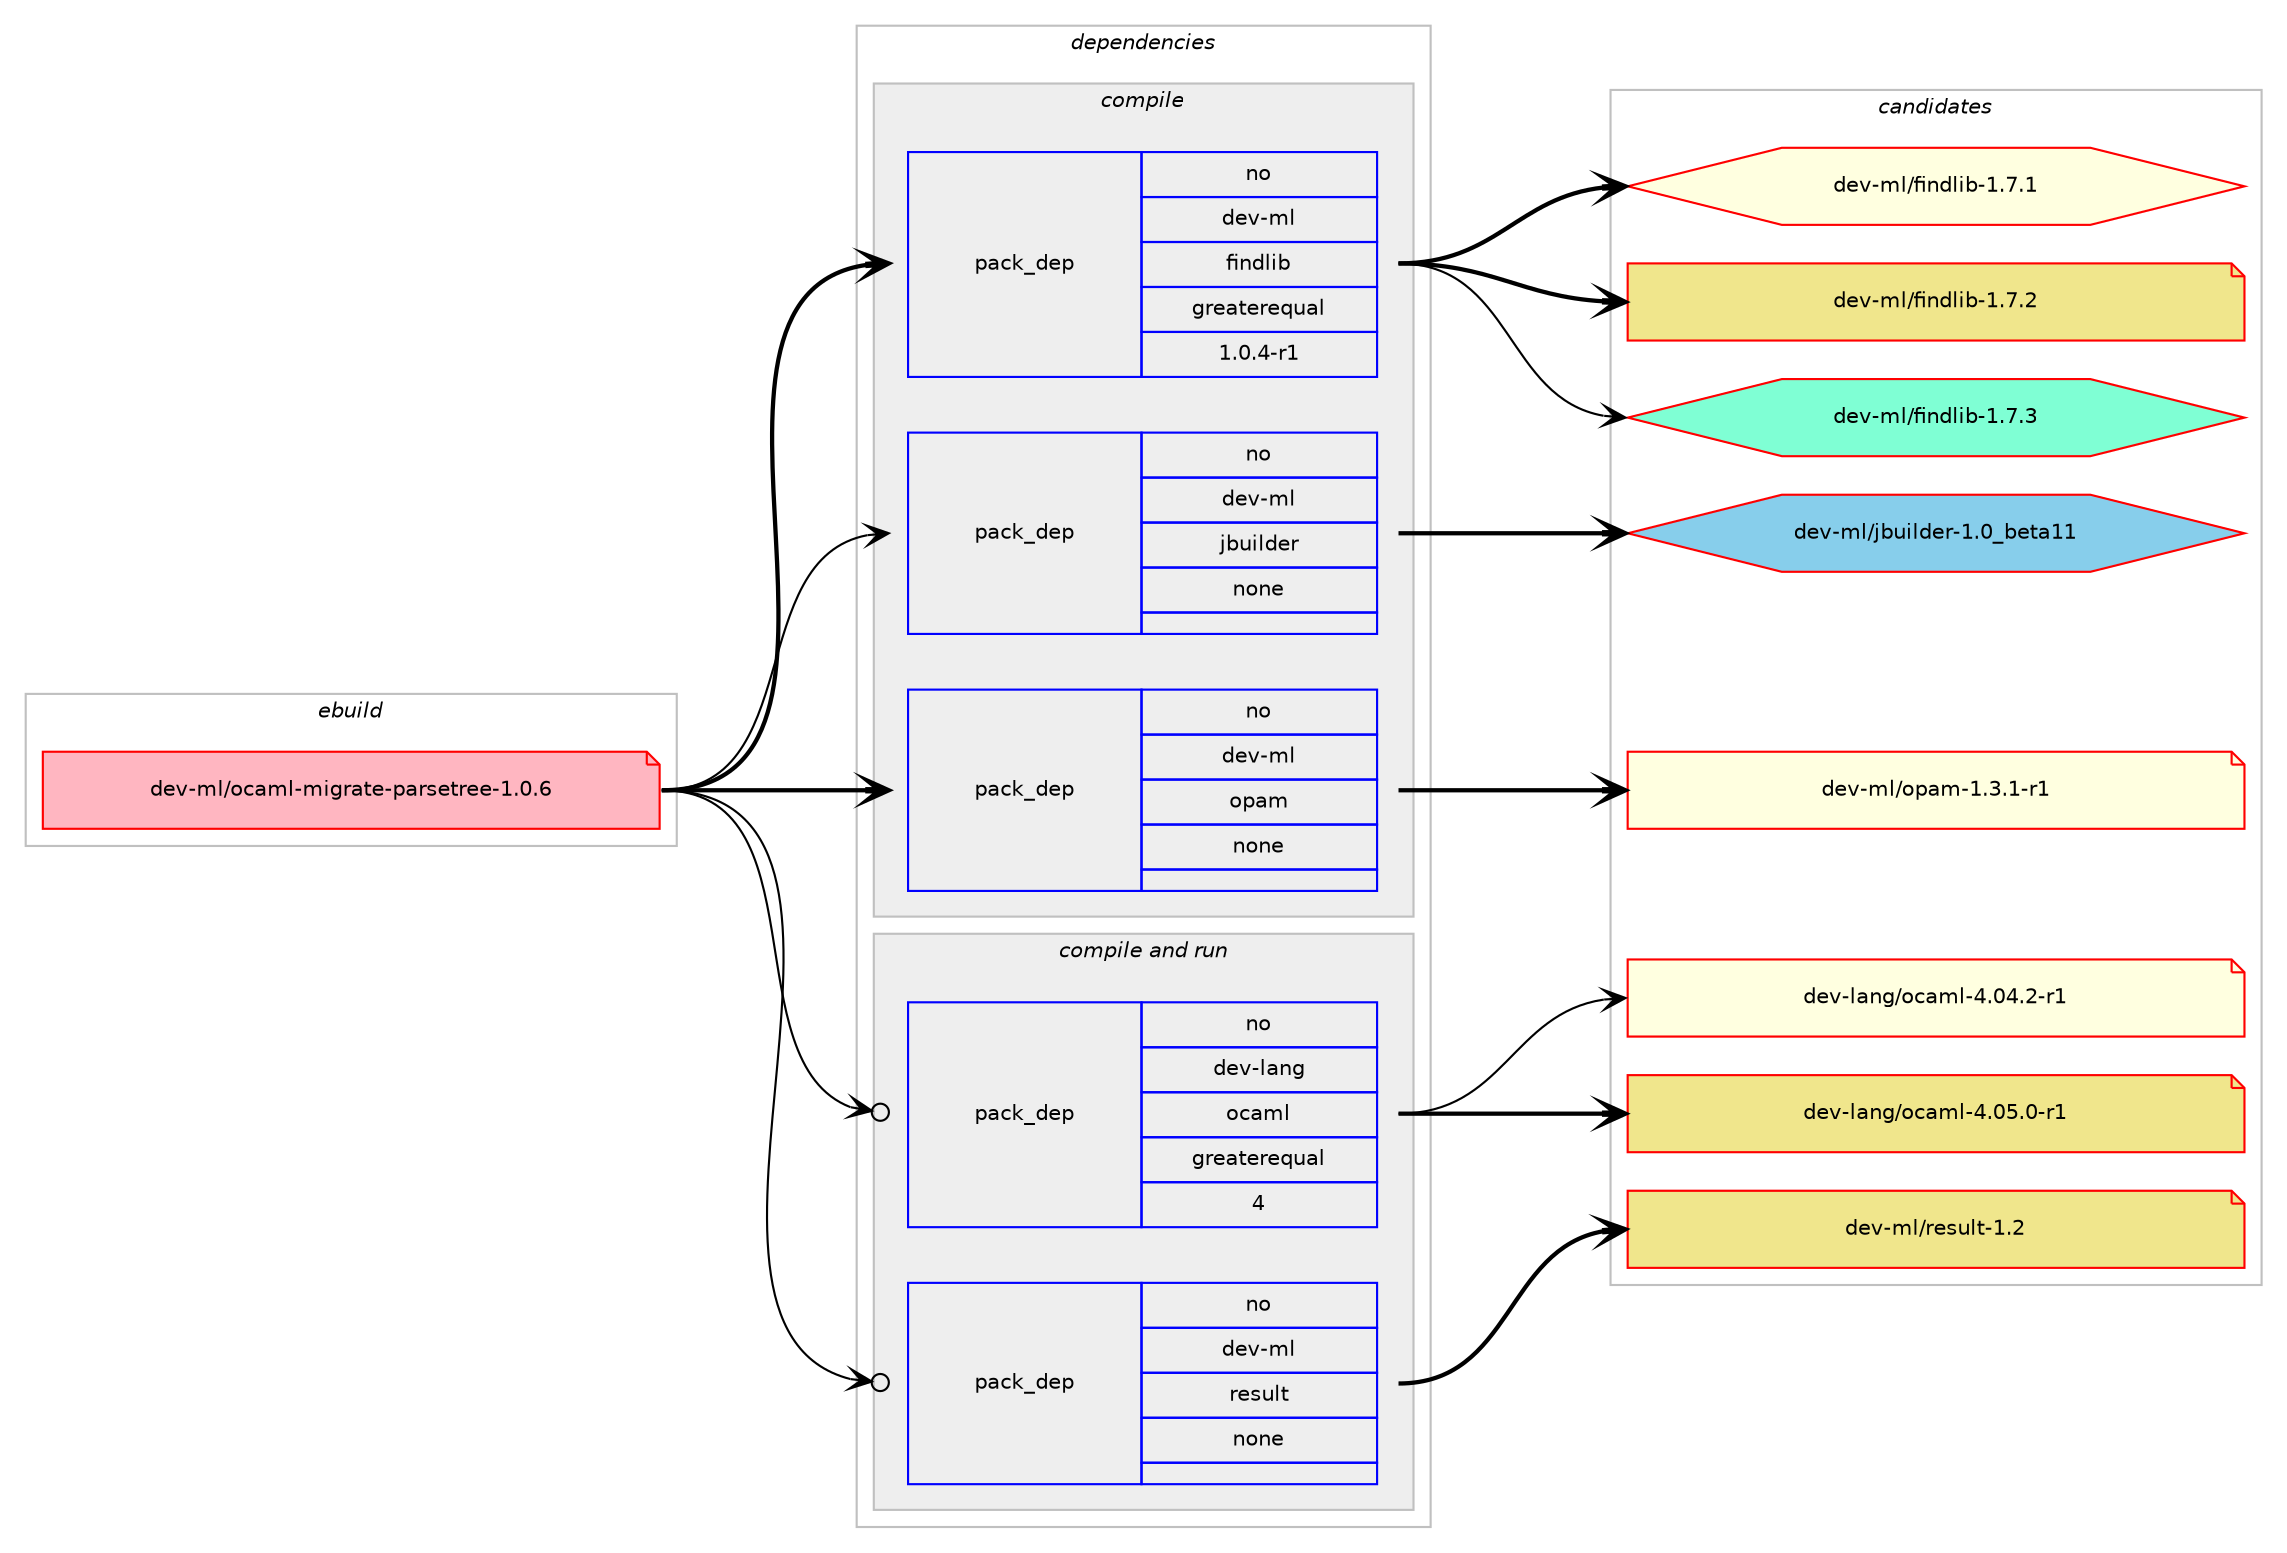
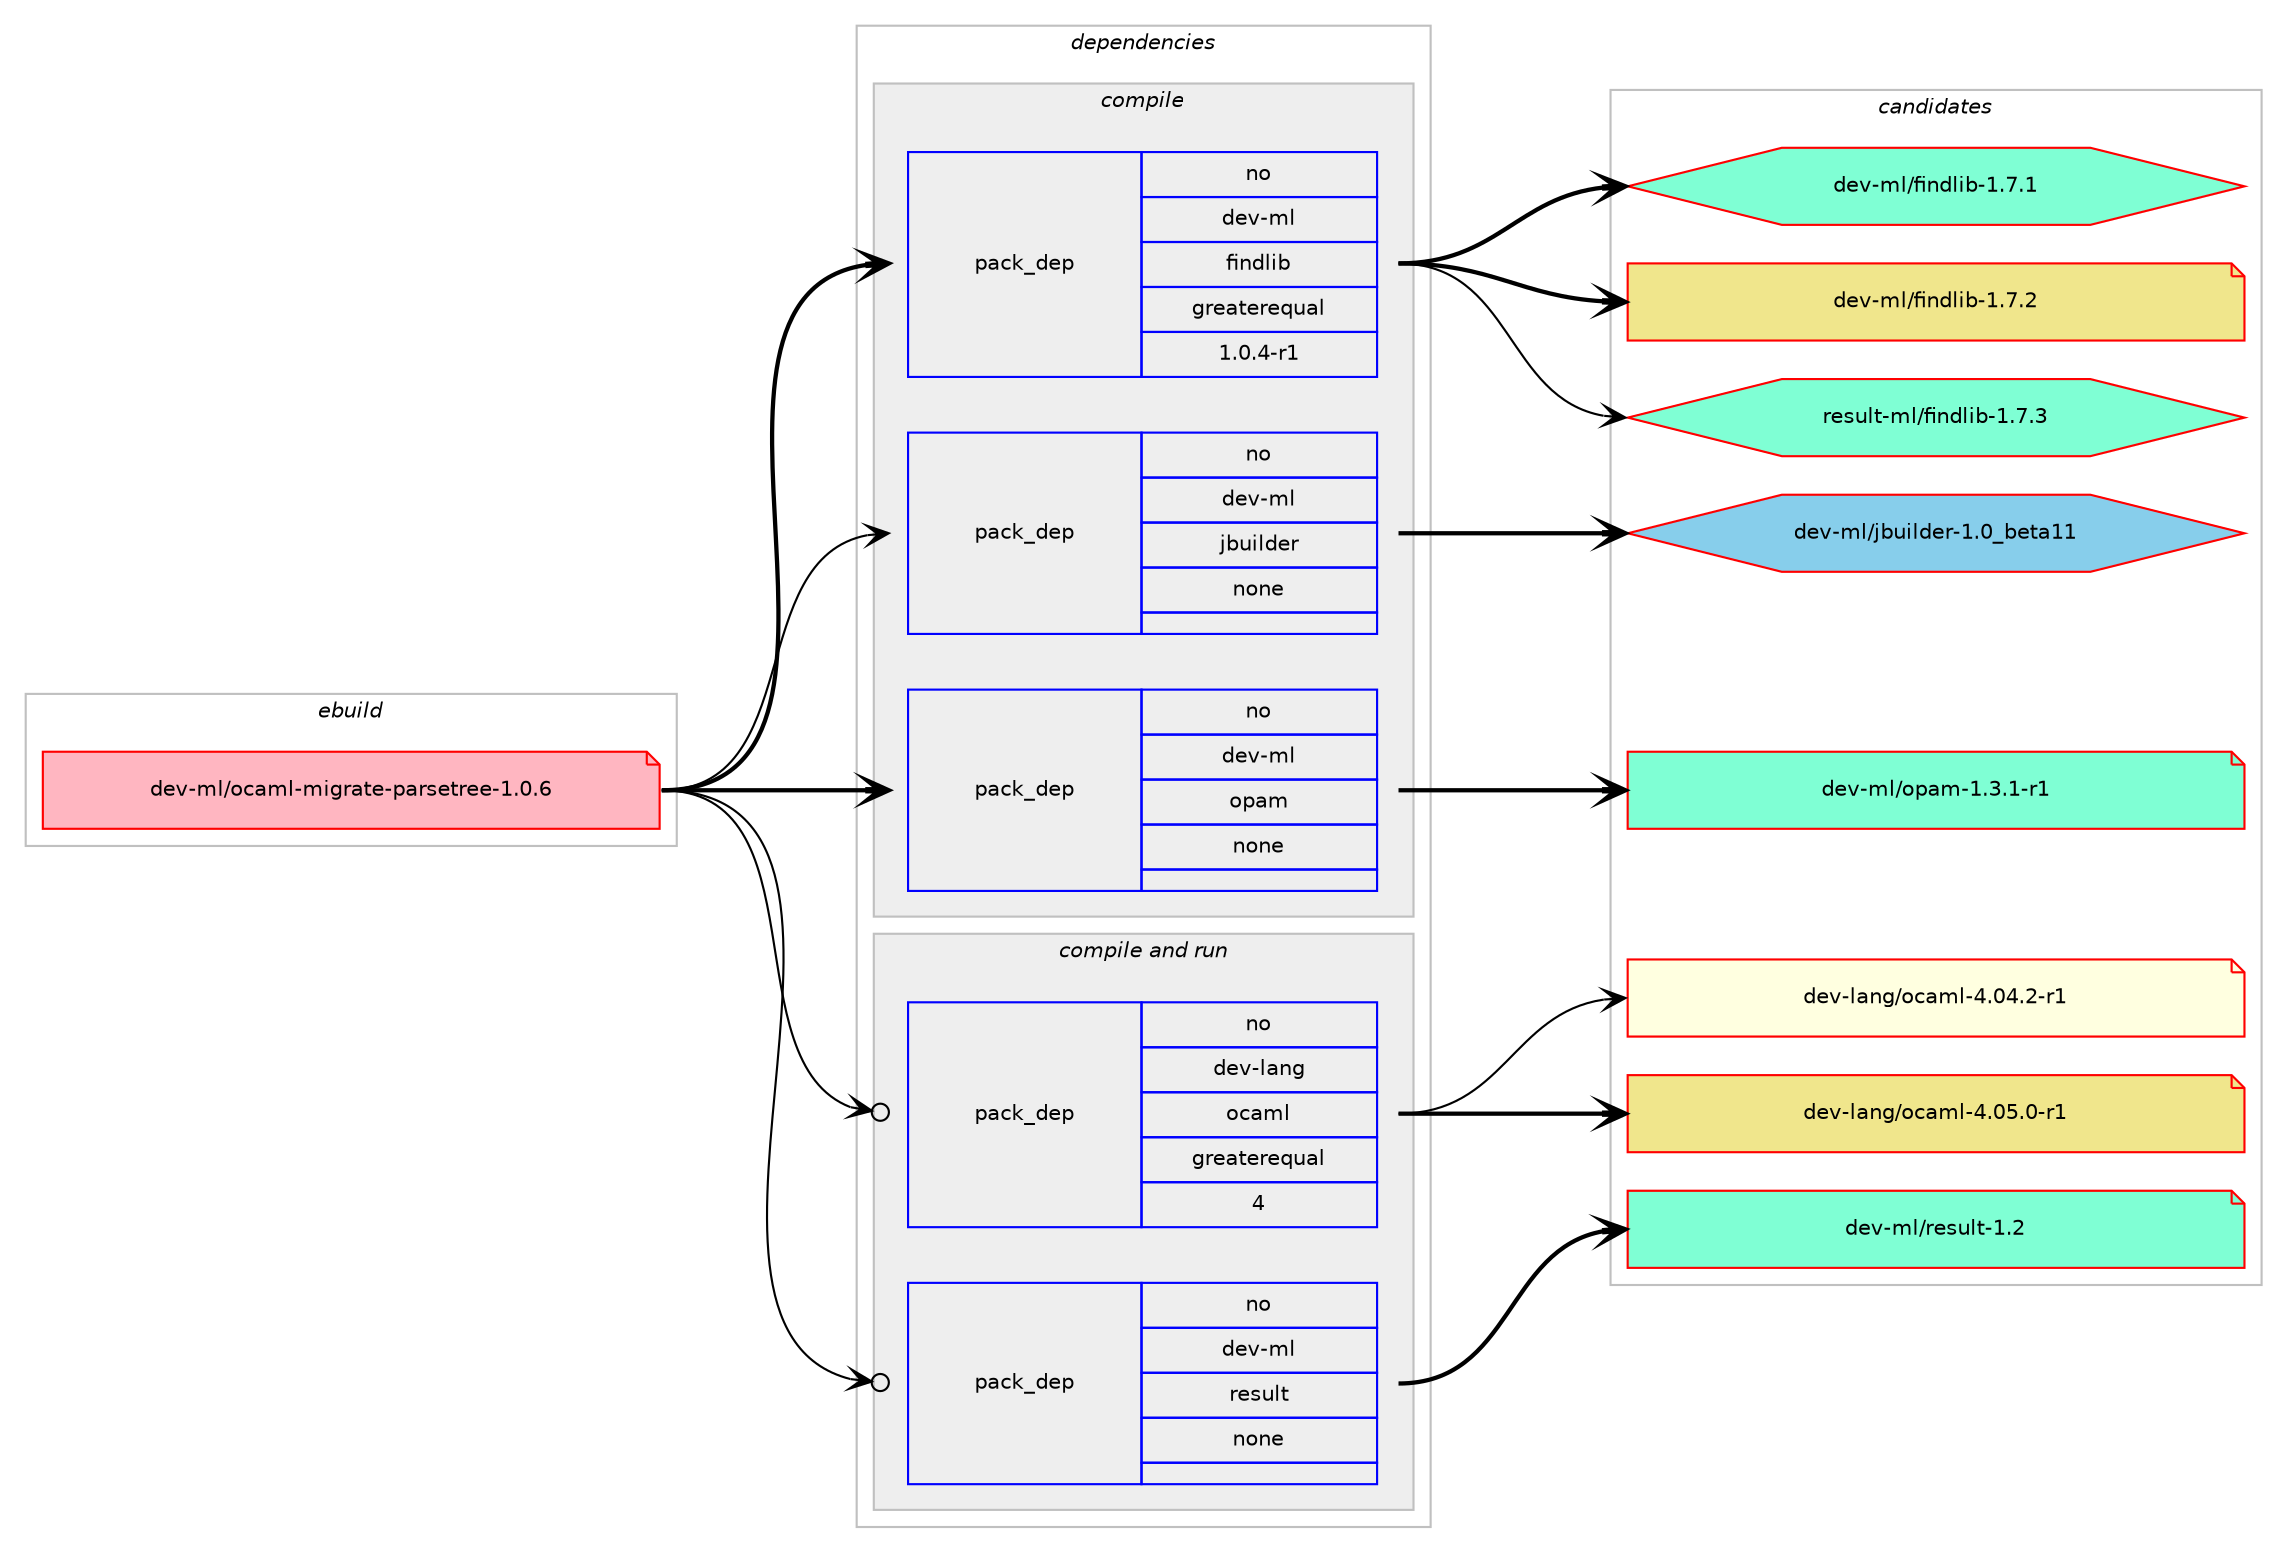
(1936, 186) -> (1936, 186)
(1936, 418) -> (1936, 418)
(1936, 790) -> (1936, 790)
(1936, 1229) -> (1936, 1229)
